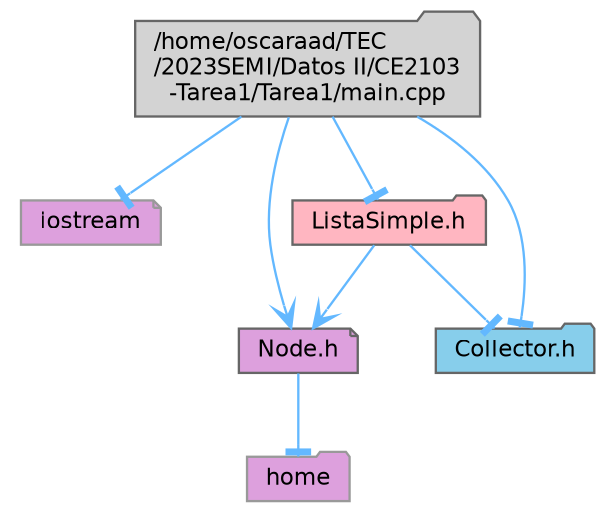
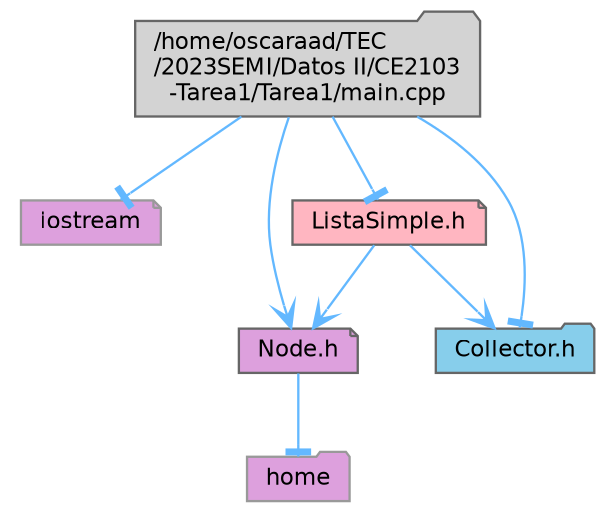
(389, 223) -> (389, 223)
(448, 283) -> (444, 278)
